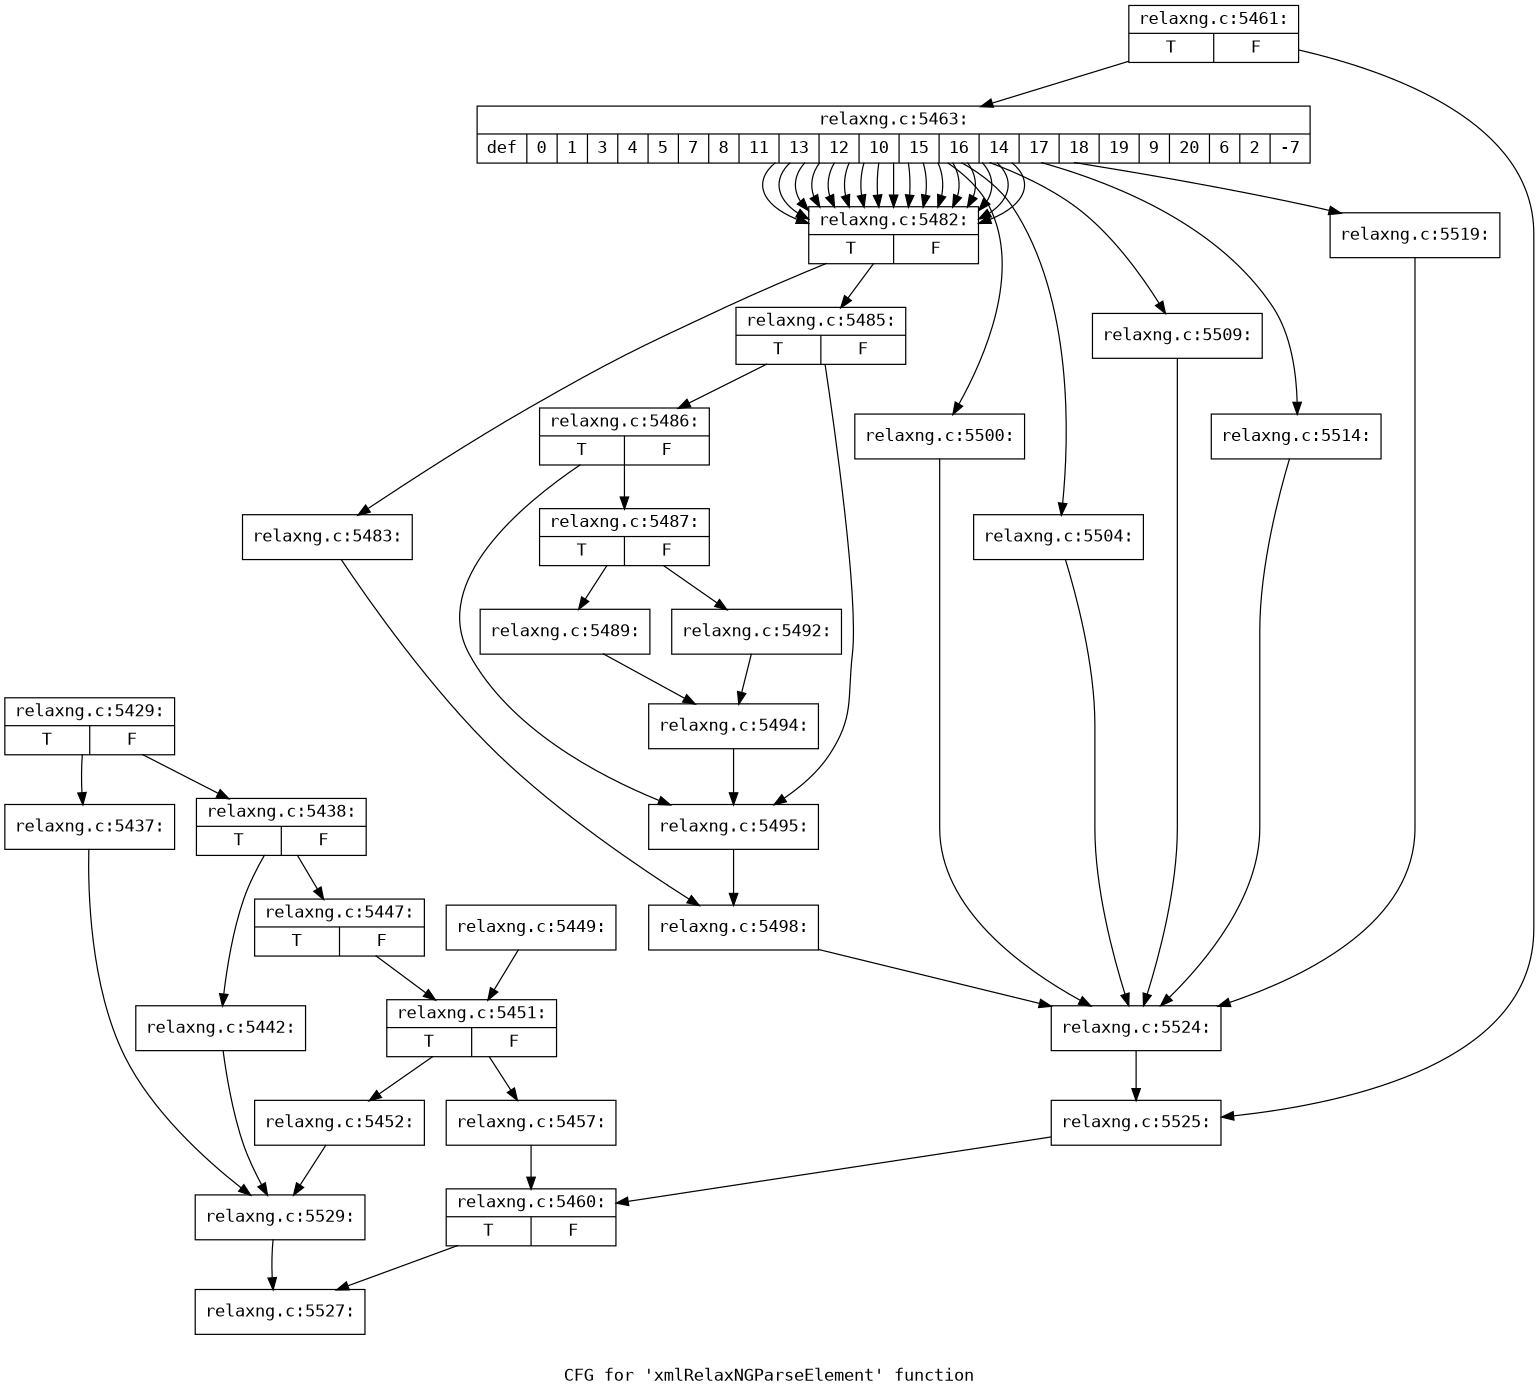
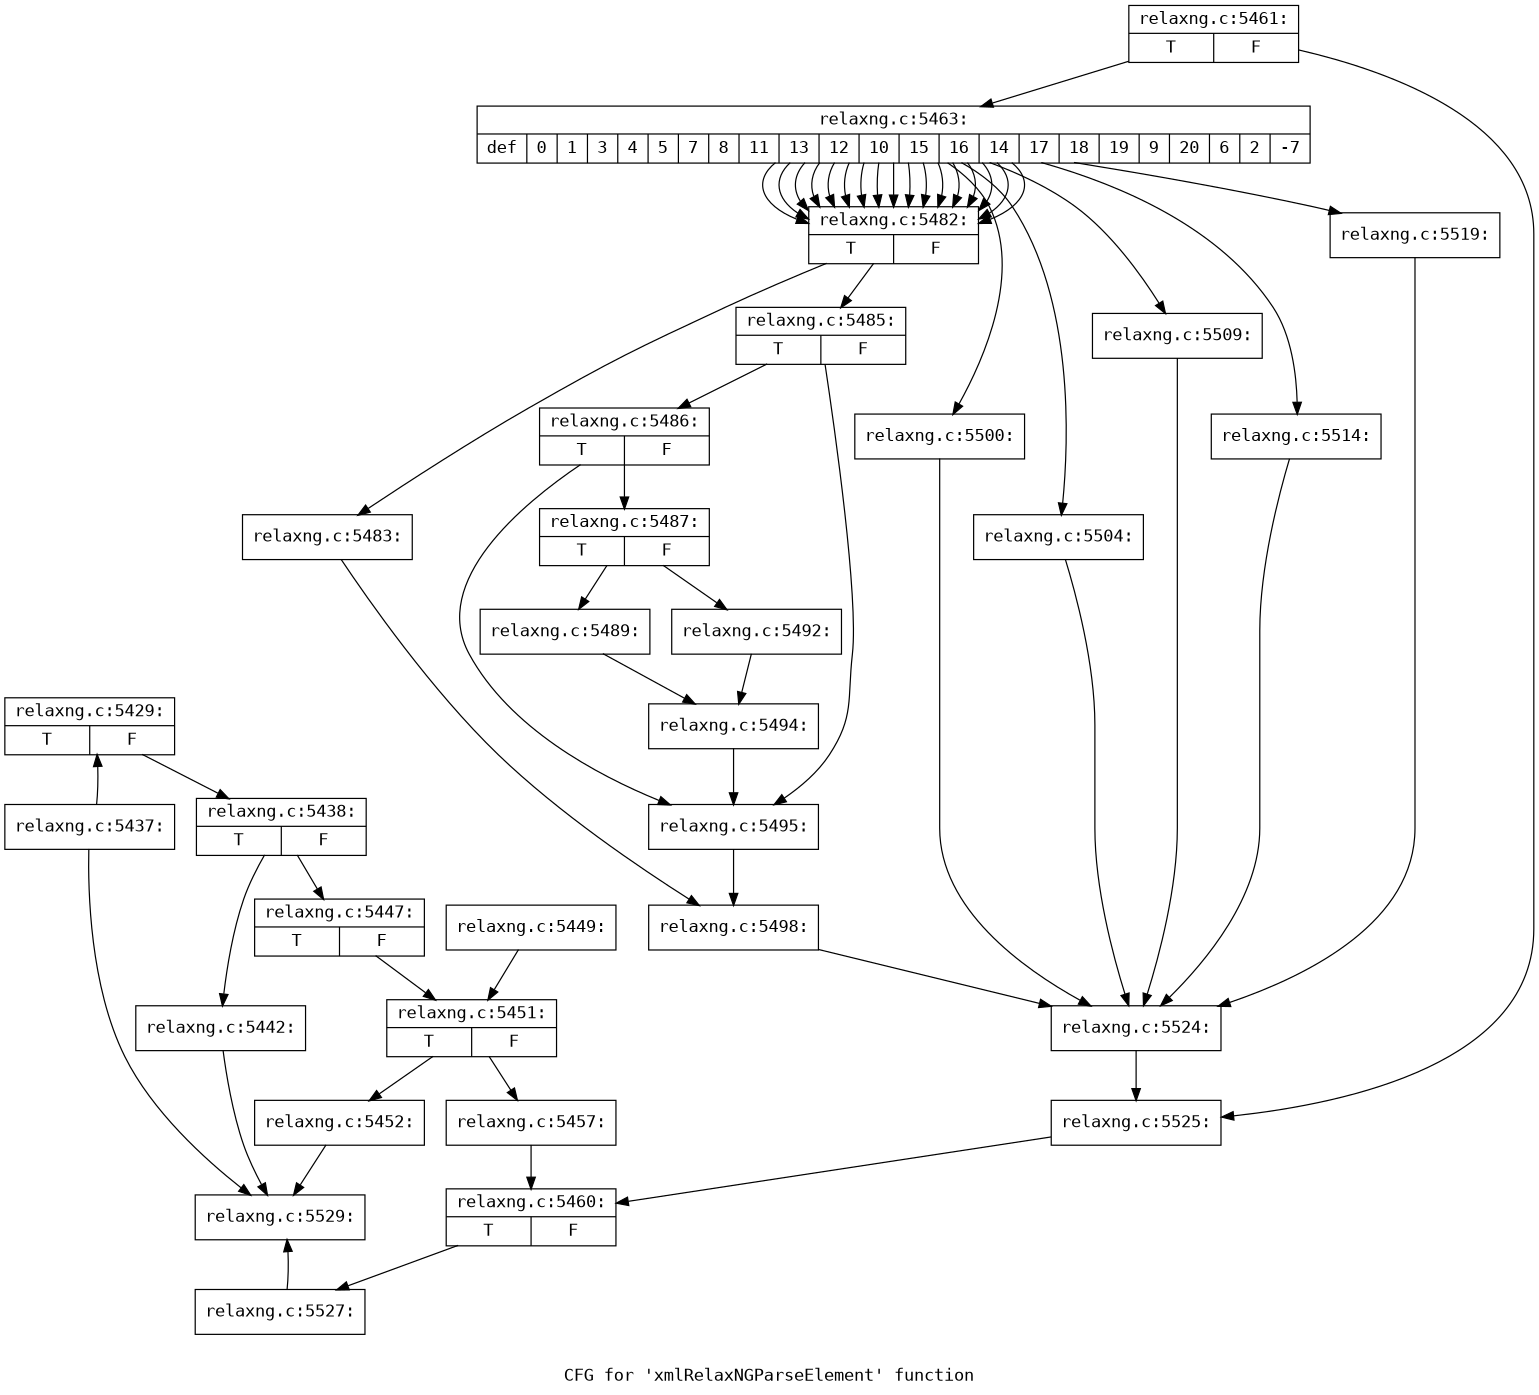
(82, 773) -> (98, 786)
(272, 1259) -> (288, 1271)
